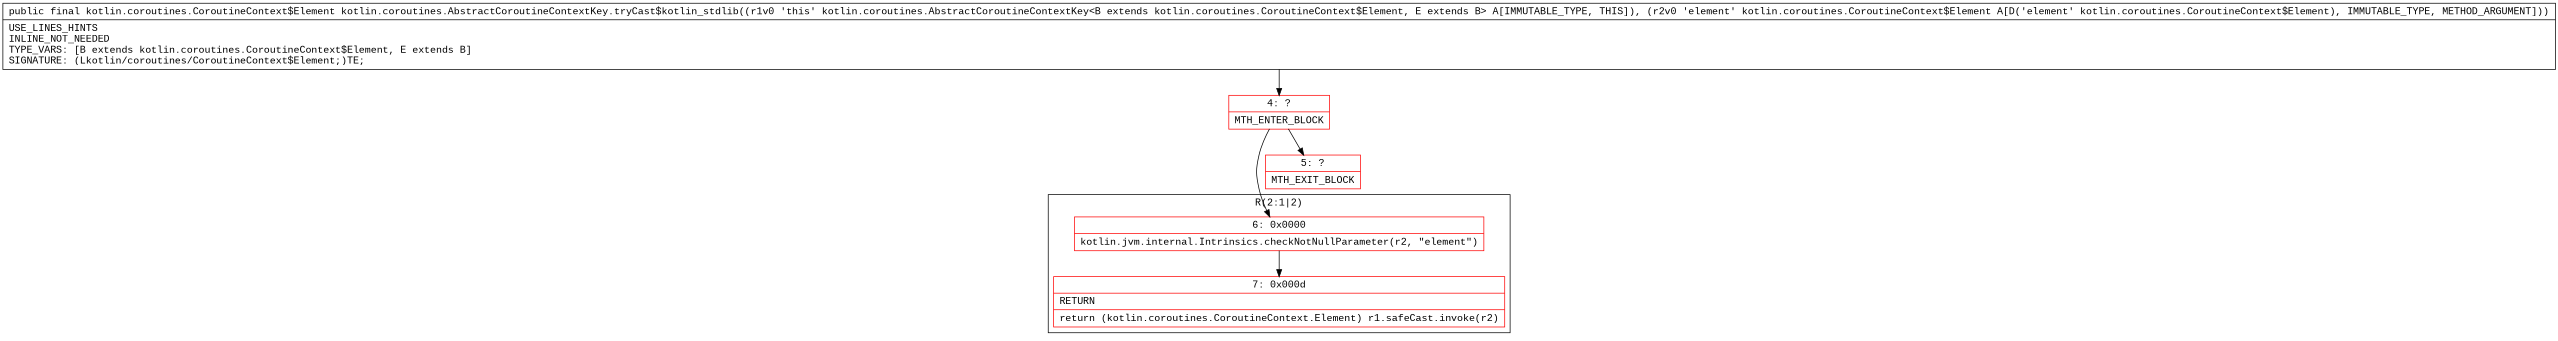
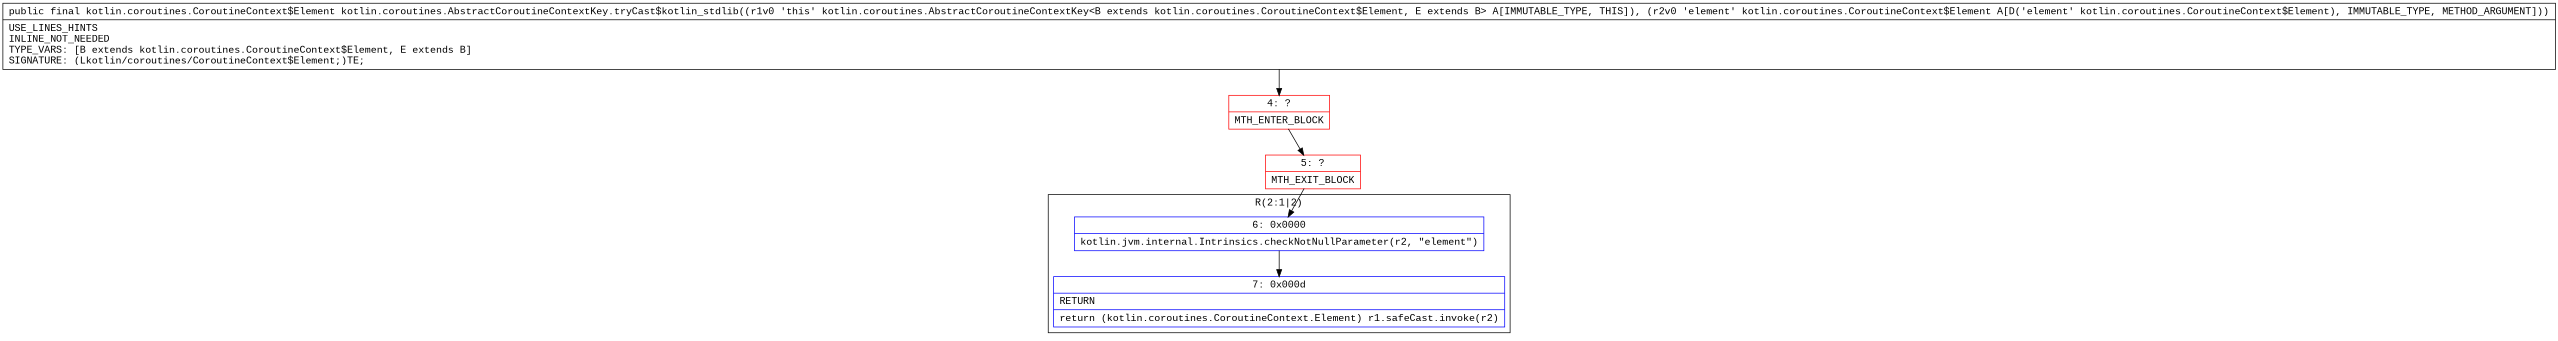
(1257, 169) -> (1298, 200)
(1279, 234) -> (1279, 234)
(1279, 302) -> (1279, 302)
